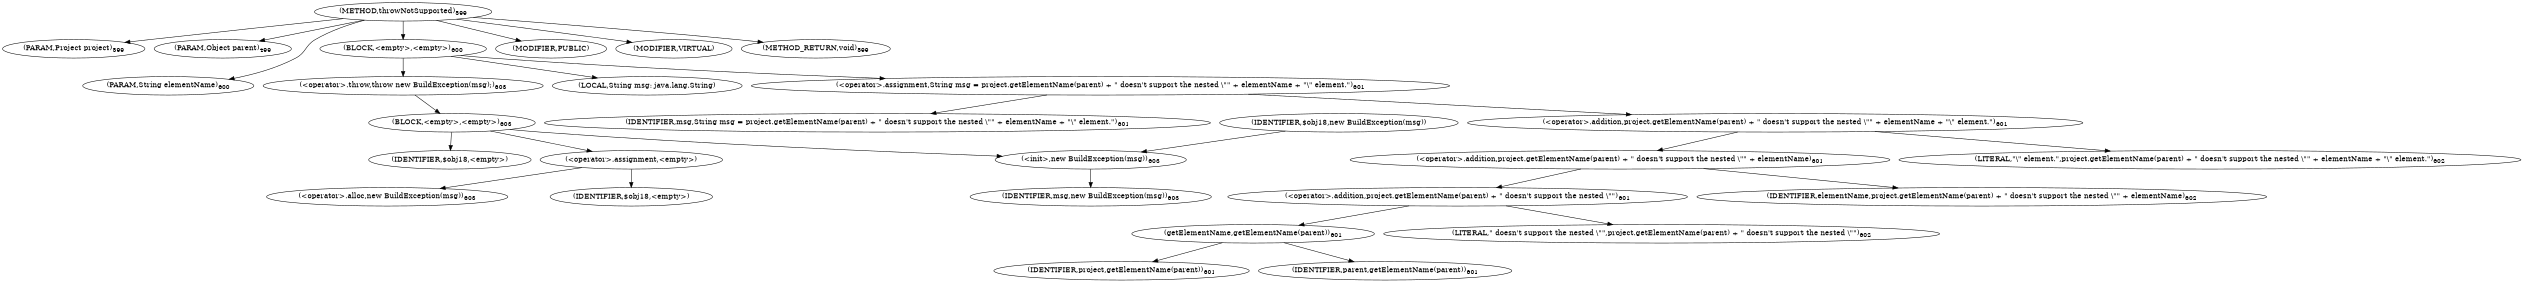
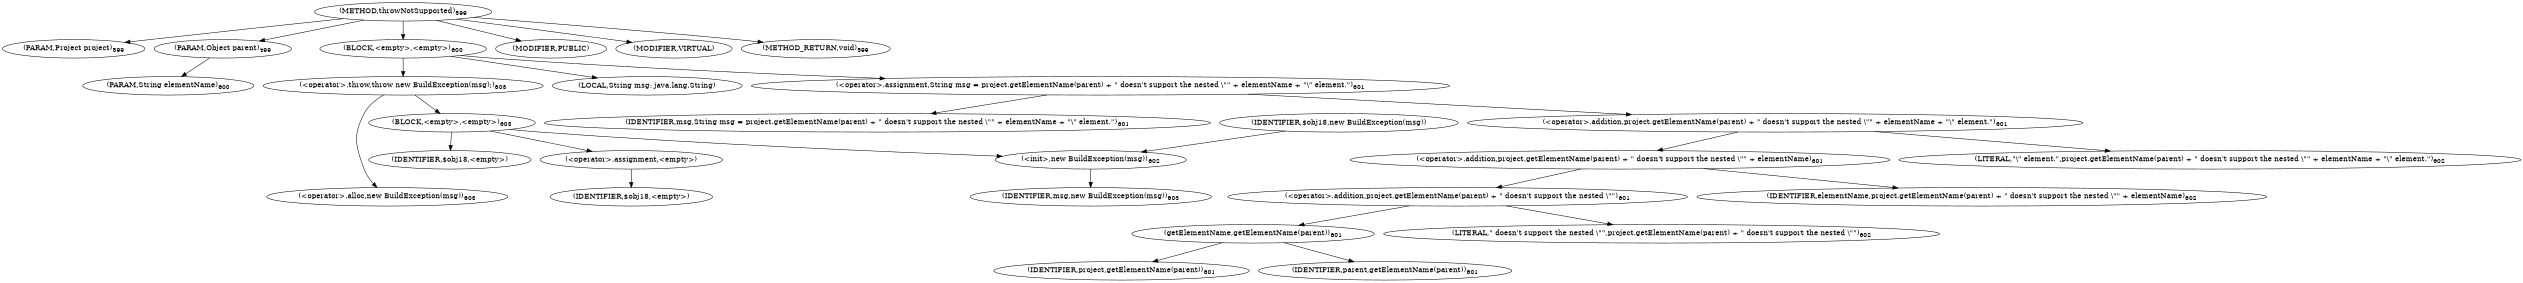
(302, 54) -> (198, 66)
(1154, 159) -> (1154, 159)
(514, 178) -> (357, 136)
